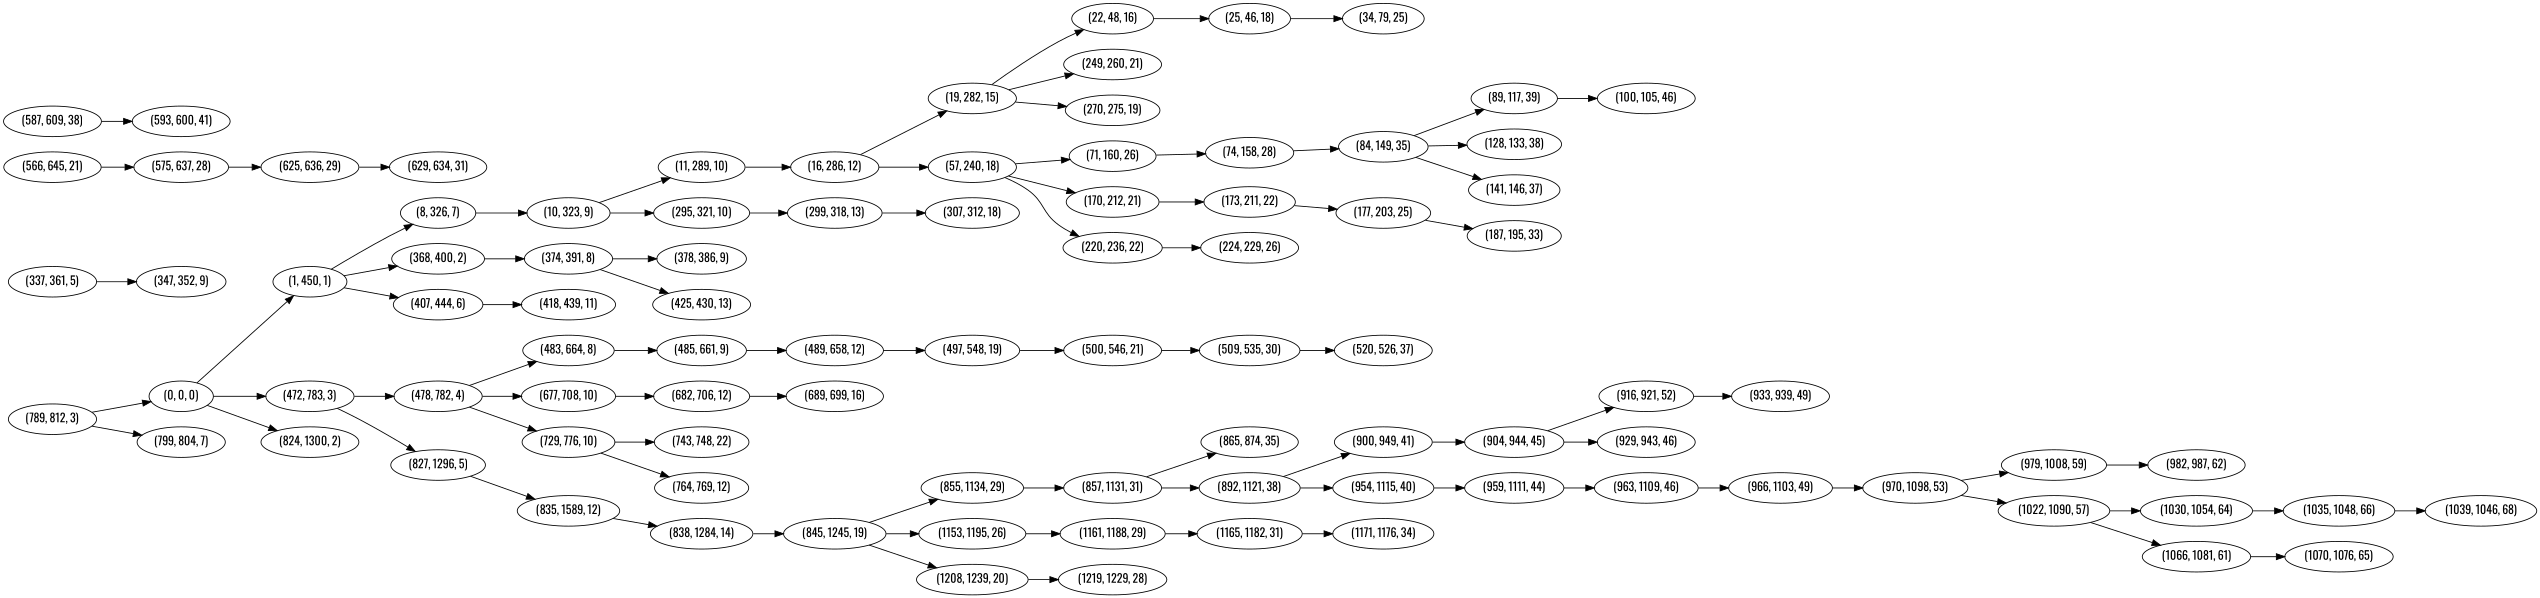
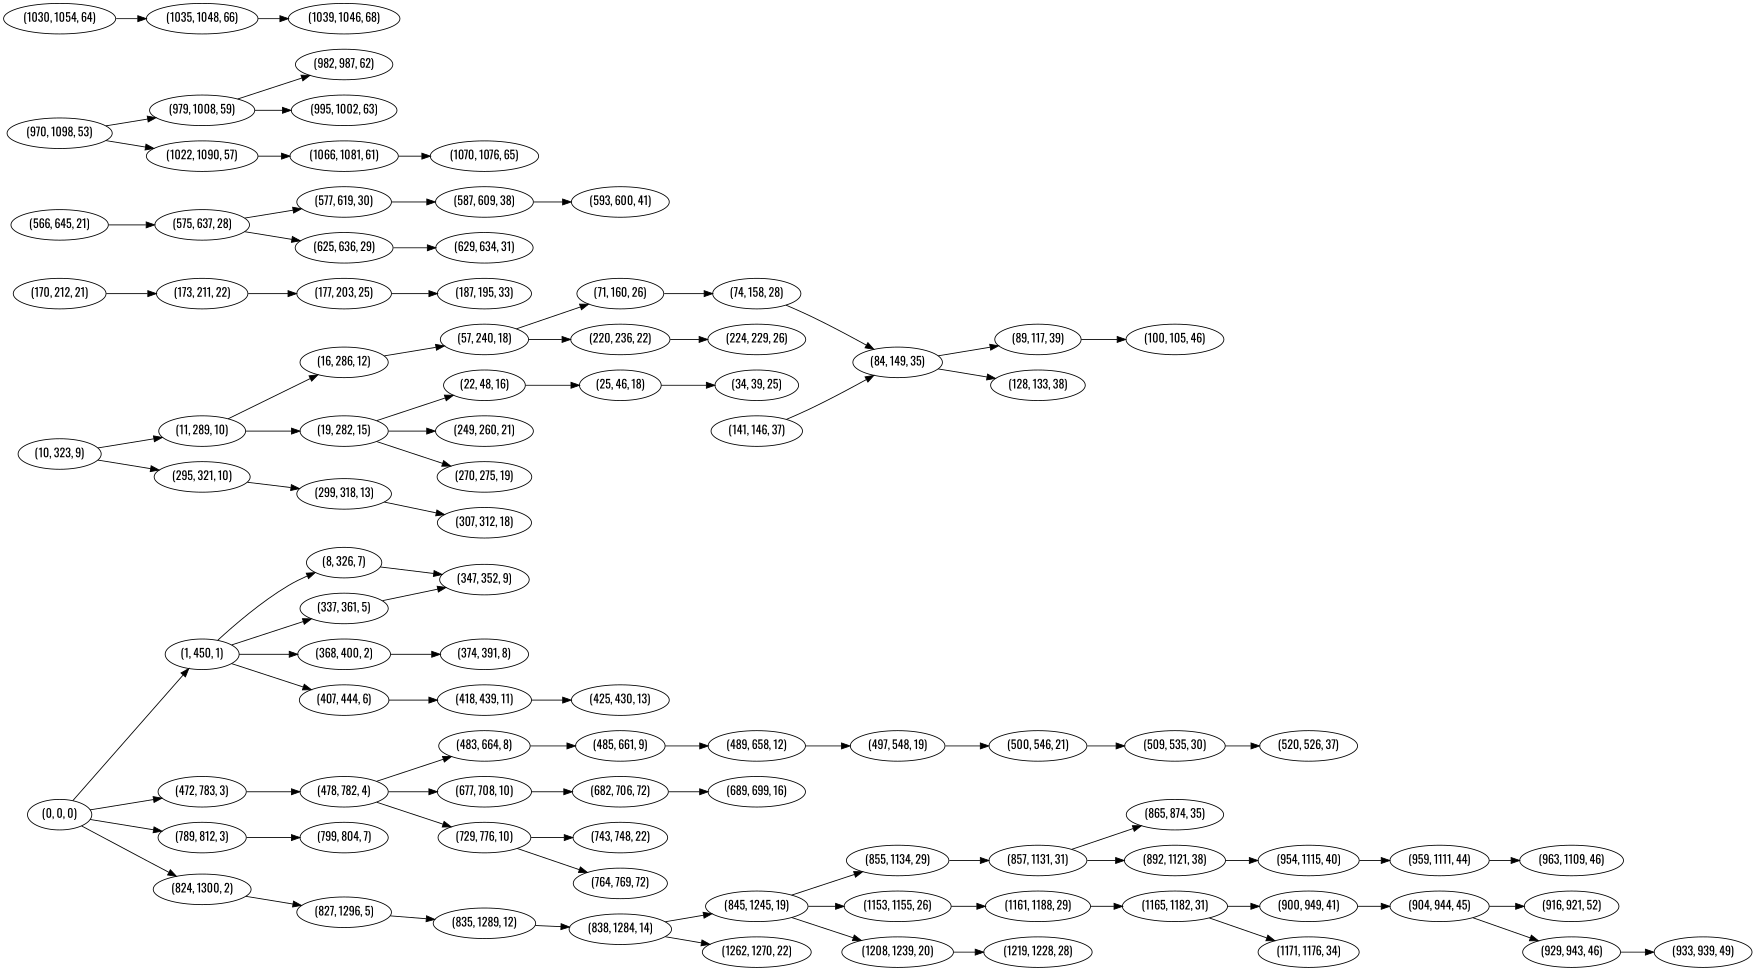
(1383, 19) -> (757, 385)
none -> (344, 110)
(900, 135) -> (269, 431)
(1444, 167) -> (827, 400)
(1038, 183) -> none
none -> (344, 202)
(497, 213) -> (407, 570)
(702, 259) -> none
(630, 280) -> (547, 700)
(702, 396) -> (620, 792)
(1708, 396) -> (1633, 952)
(117, 408) -> (122, 825)
(373, 427) -> (269, 900)
(1313, 466) -> (1239, 906)
(702, 488) -> (620, 883)
(1781, 488) -> none
(568, 511) -> (484, 923)
(2121, 511) -> none
(972, 534) -> (898, 906)
(1113, 580) -> (1038, 952)
none -> (268, 633)
none -> (757, 952)
